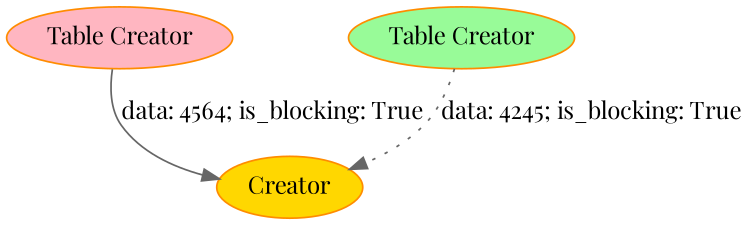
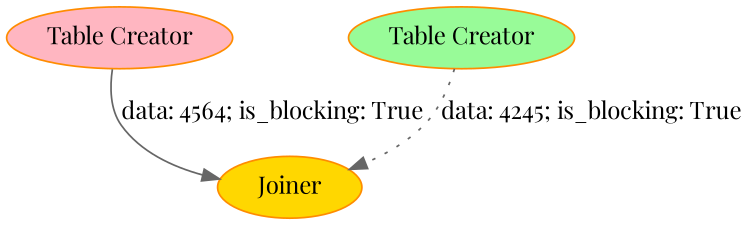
(290, 187) -> (290, 187)
